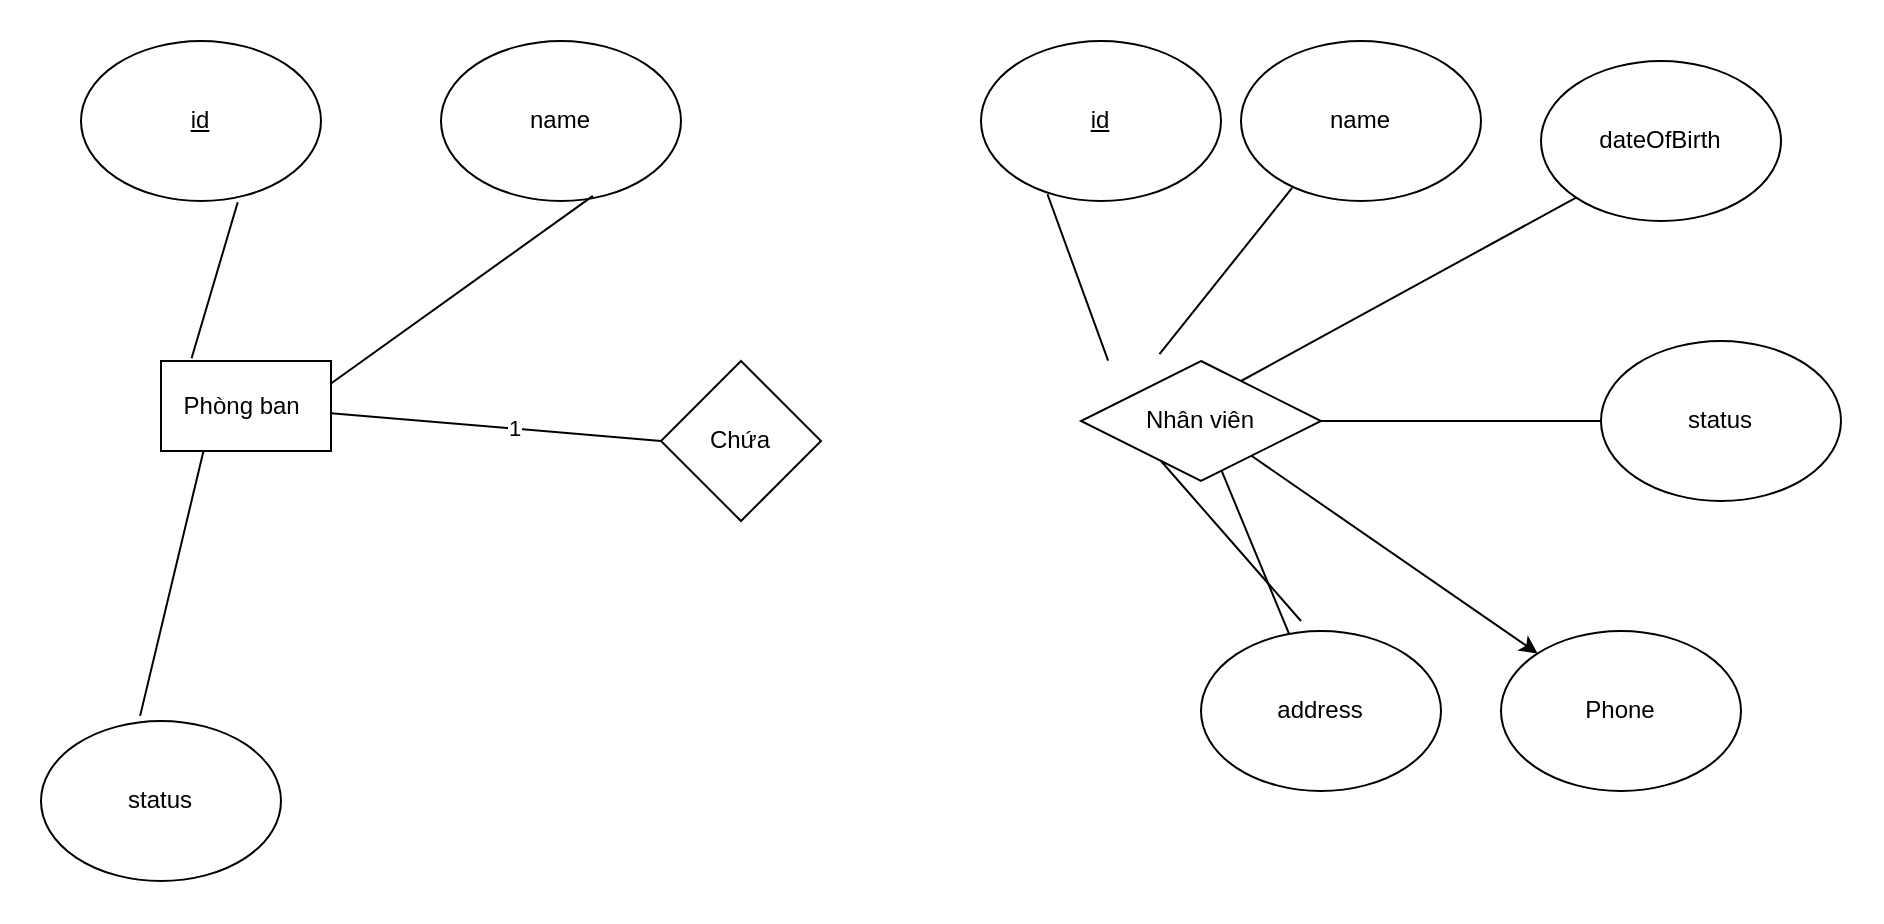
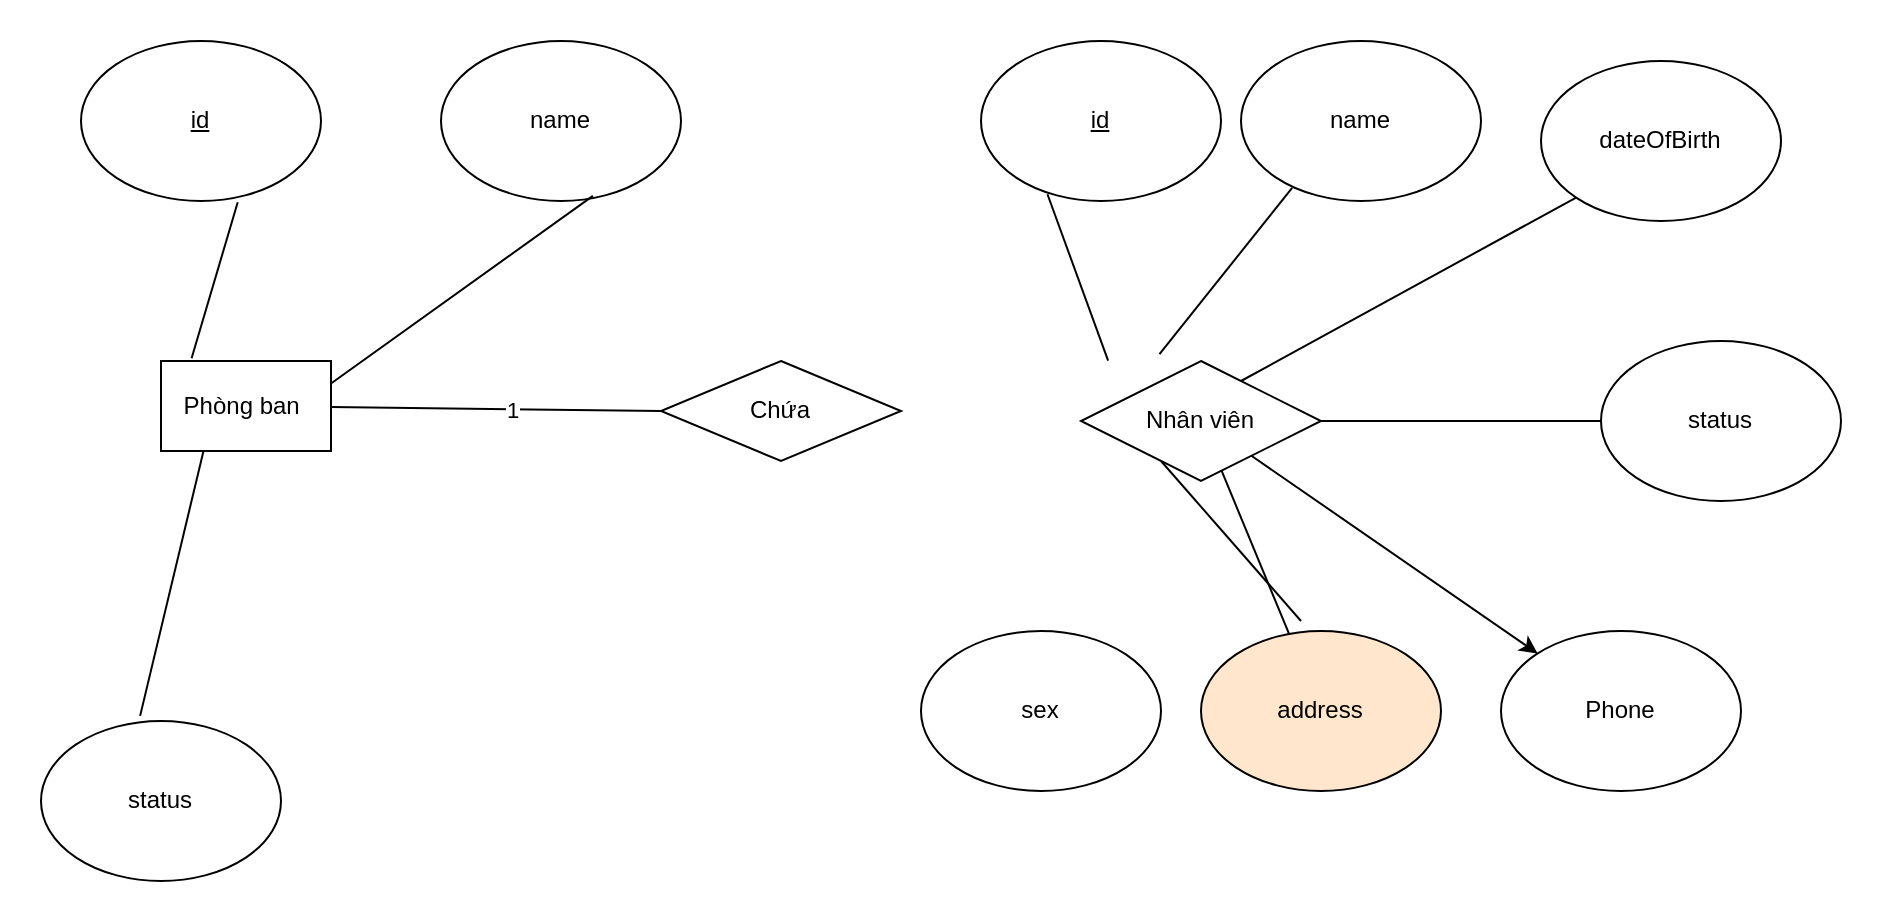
(741, 441) -> (781, 411)
none -> (1041, 711)
(1321, 711) -> (1321, 711)
